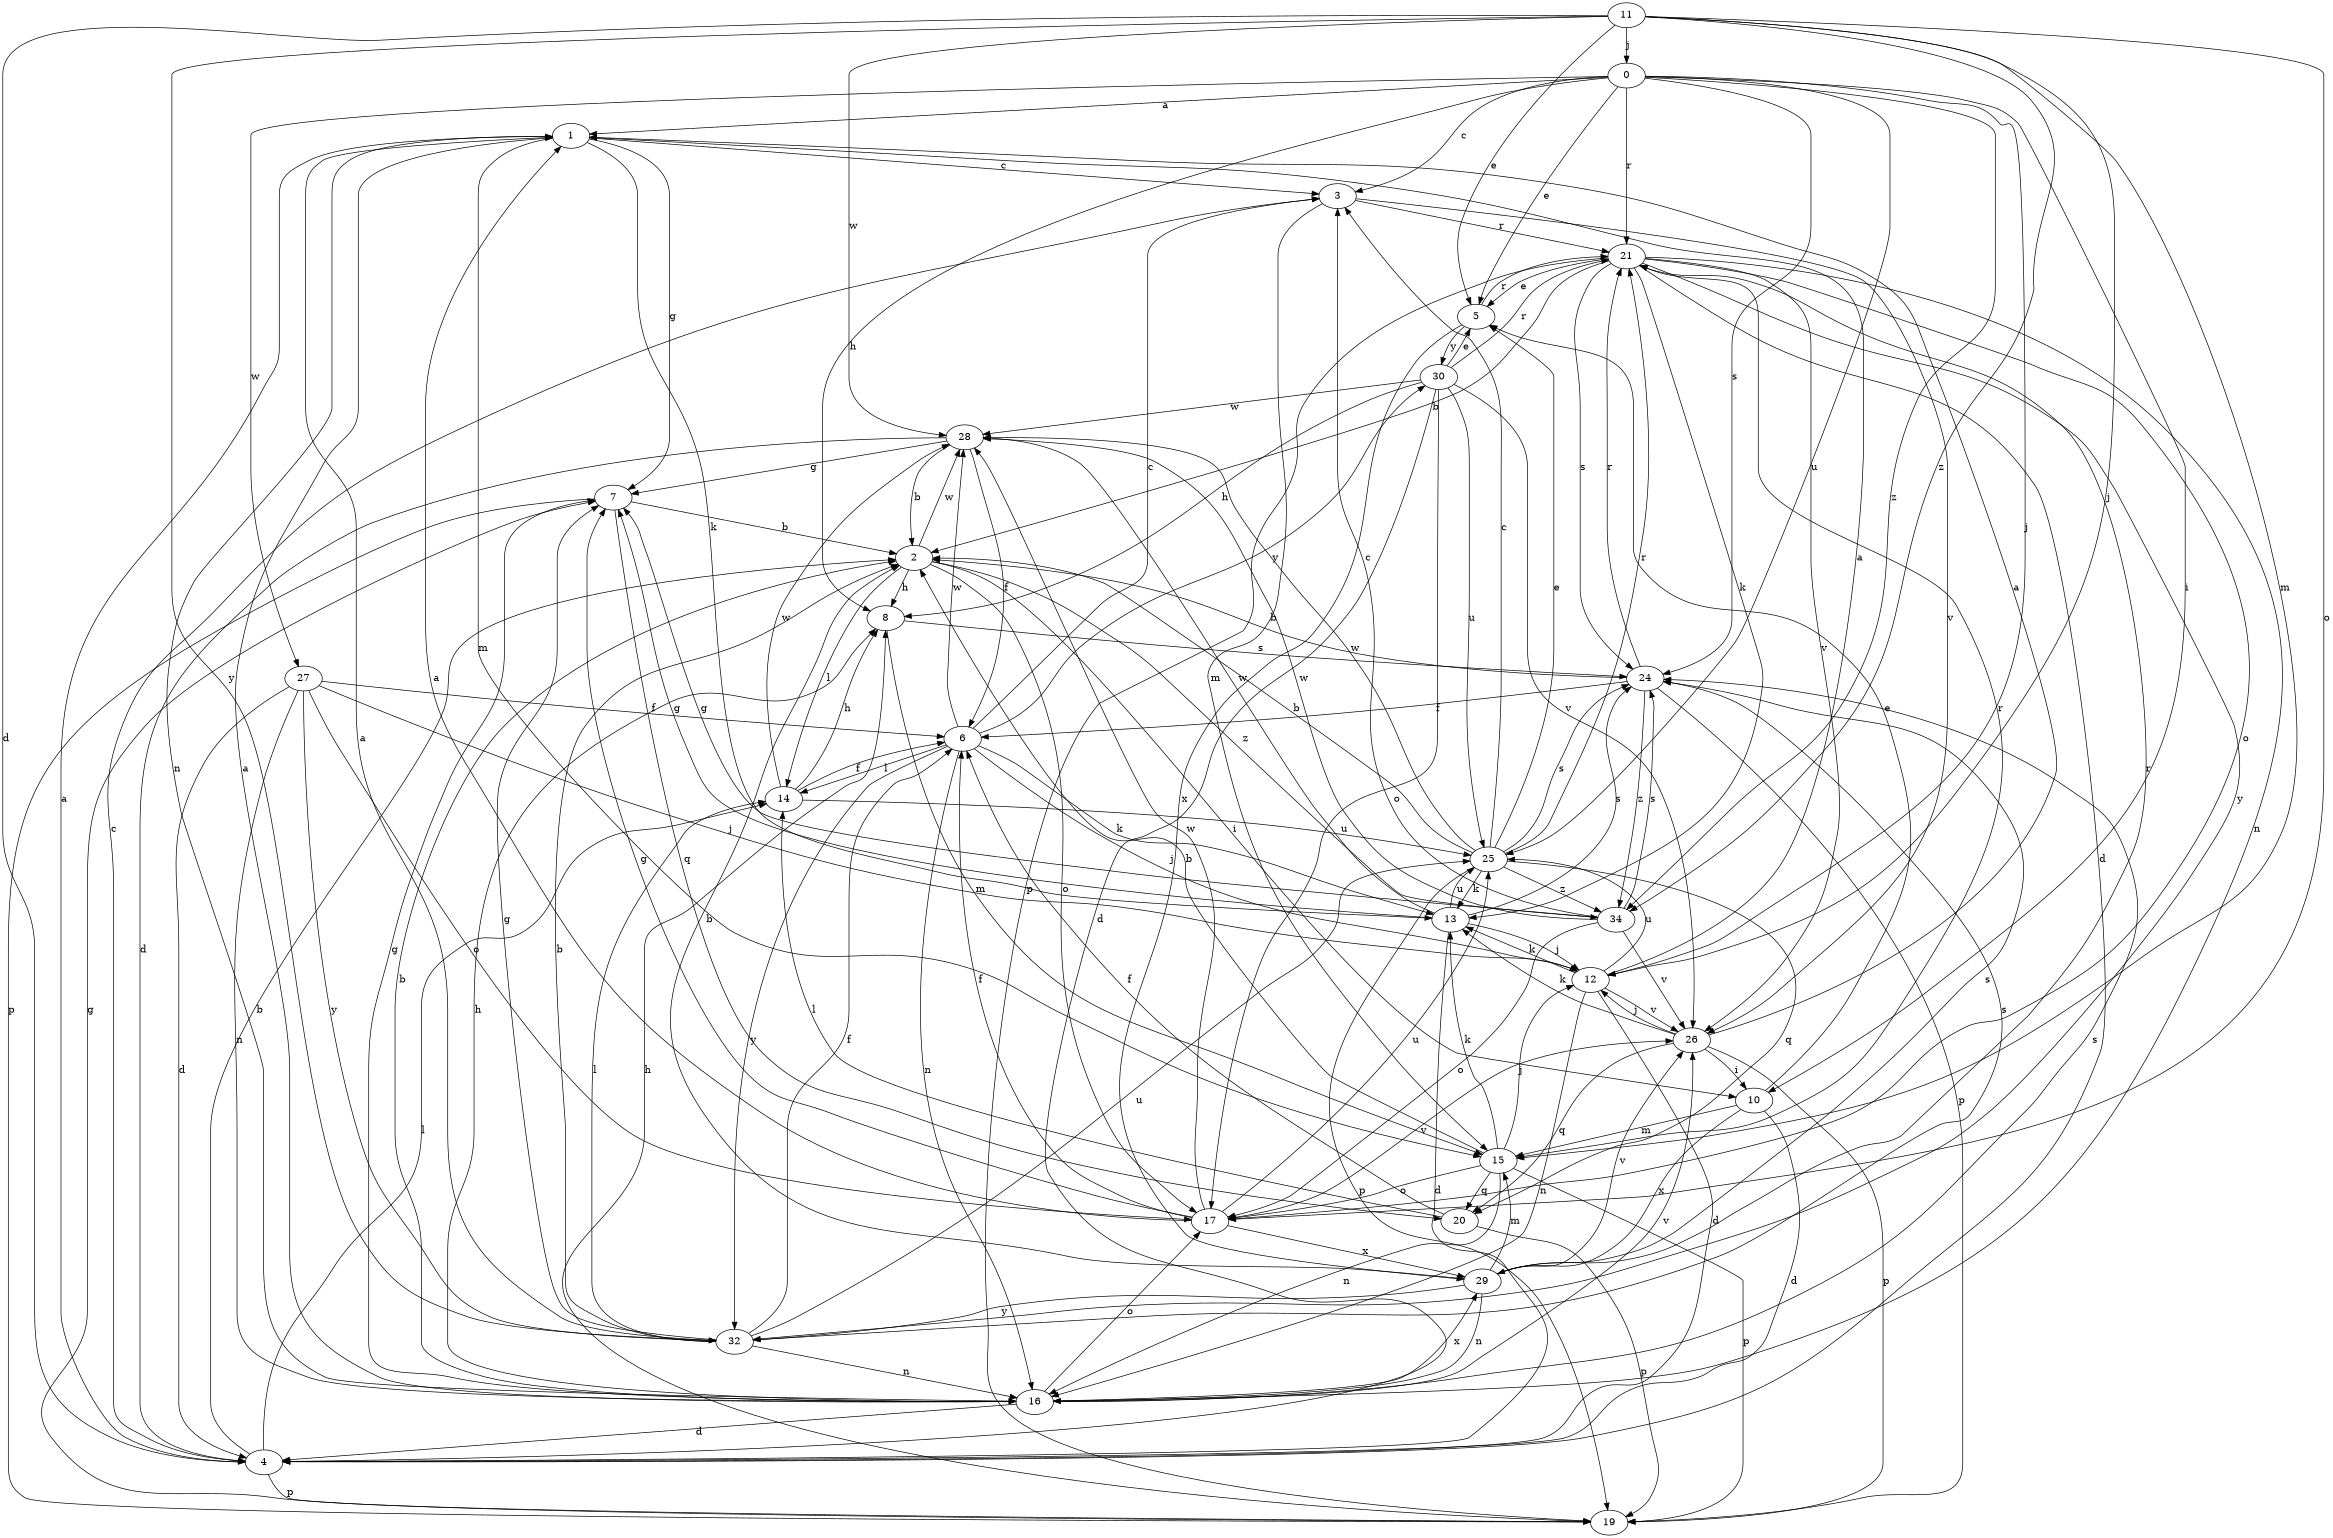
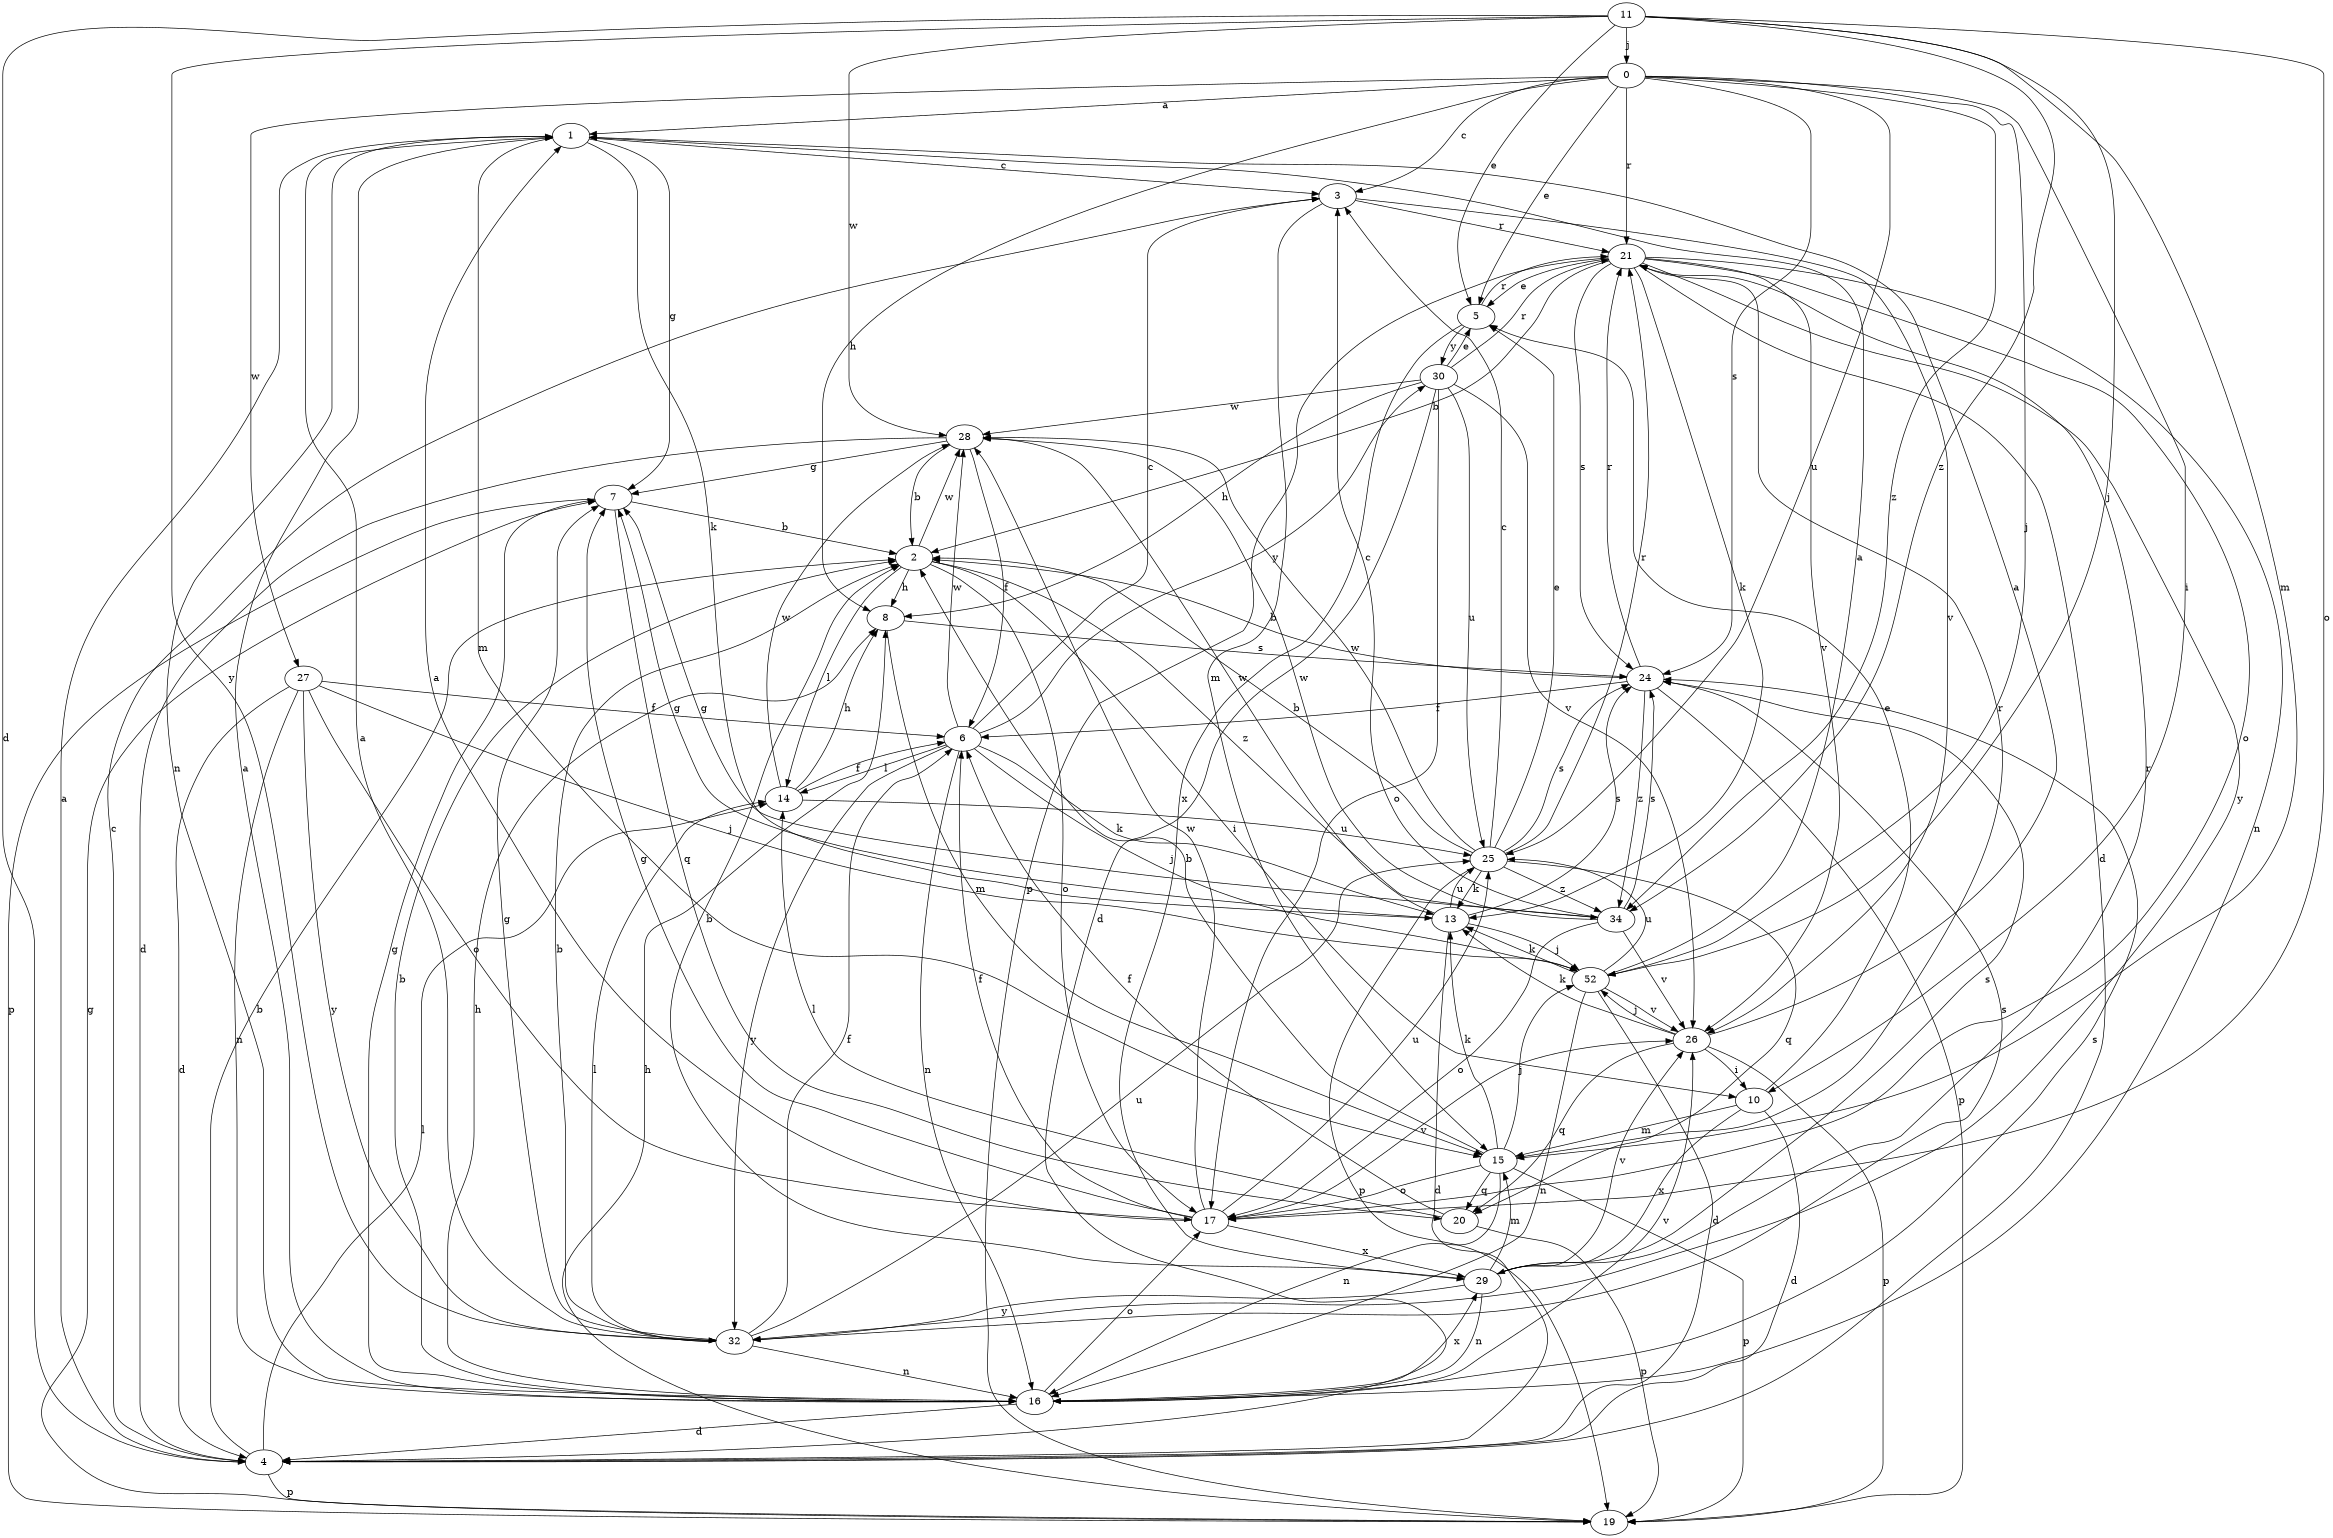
(1591, 980) -> (1591, 980)
